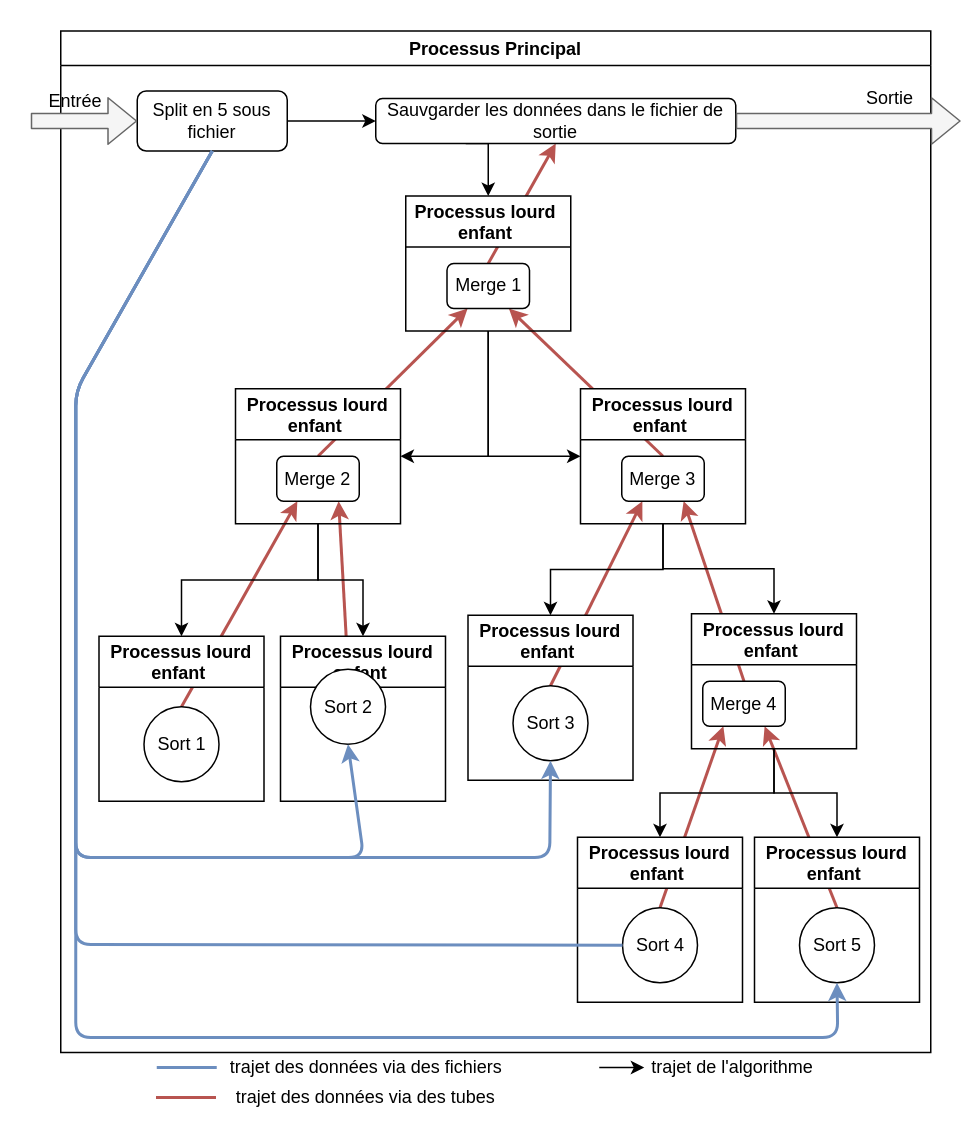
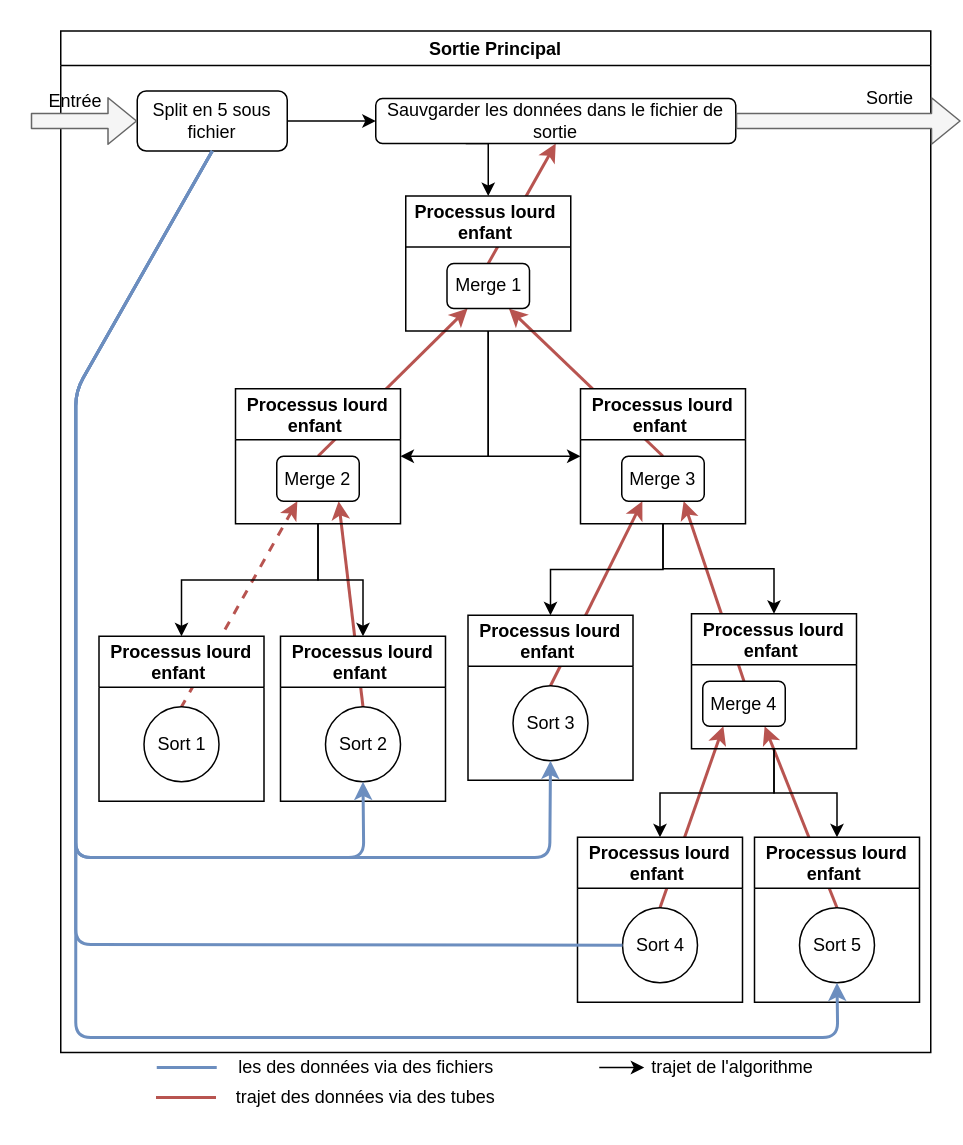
(495, 49) -> (495, 49)
(255, 576) -> (255, 576)
(348, 707) -> (363, 744)
(369, 1067) -> (369, 1067)
